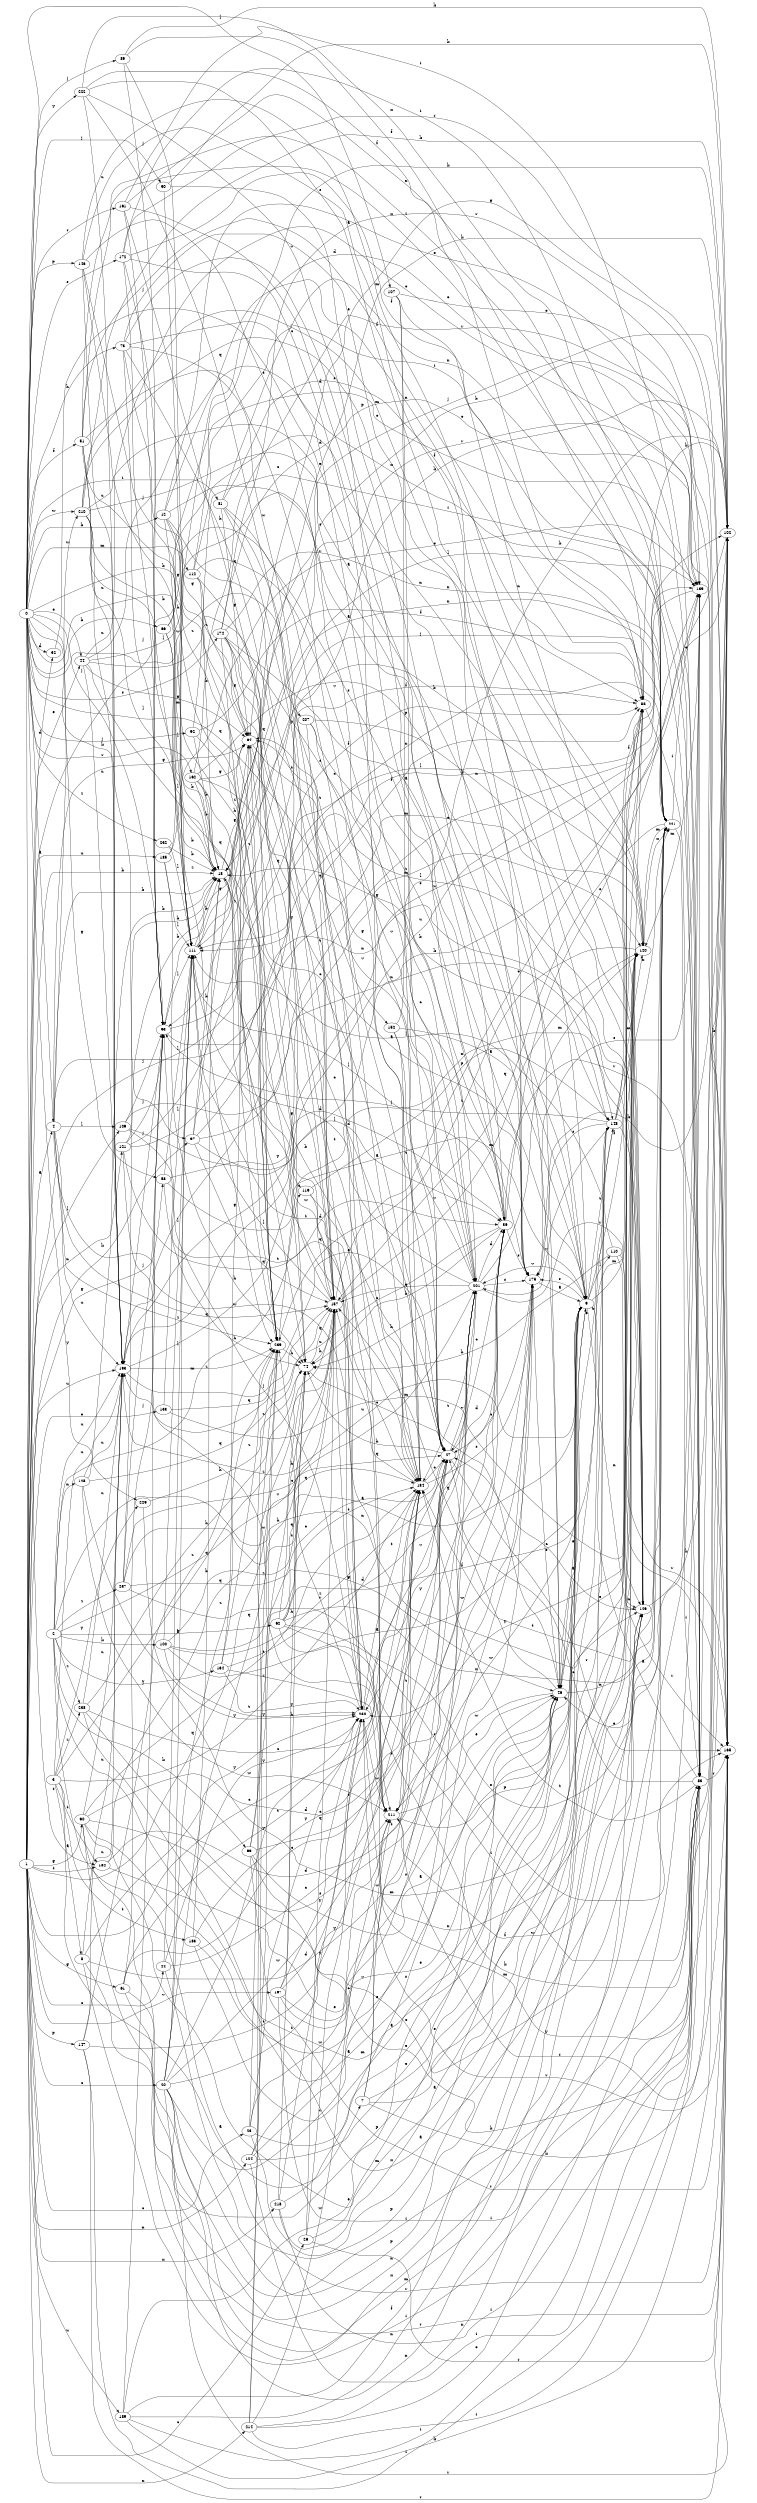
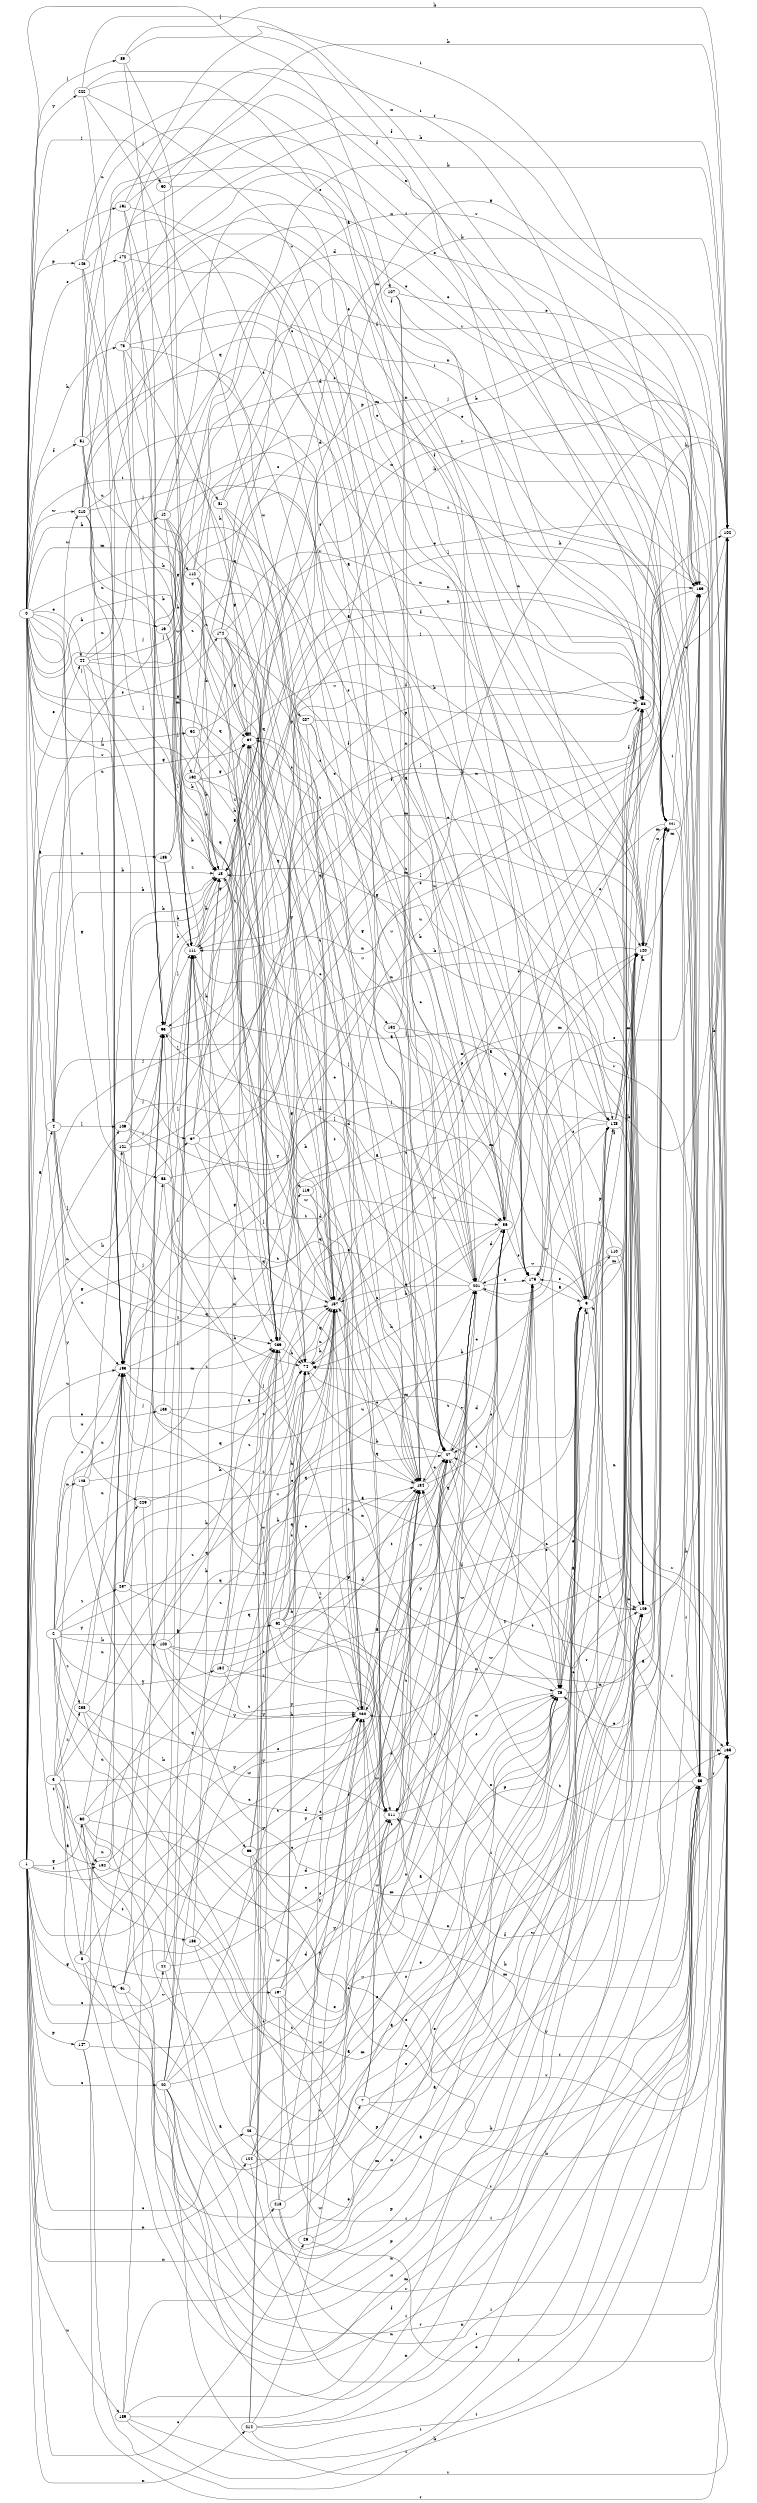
(163, 629) -> (163, 629)
(54, 653) -> none
(163, 843) -> none
(600, 1199) -> (600, 1199)
